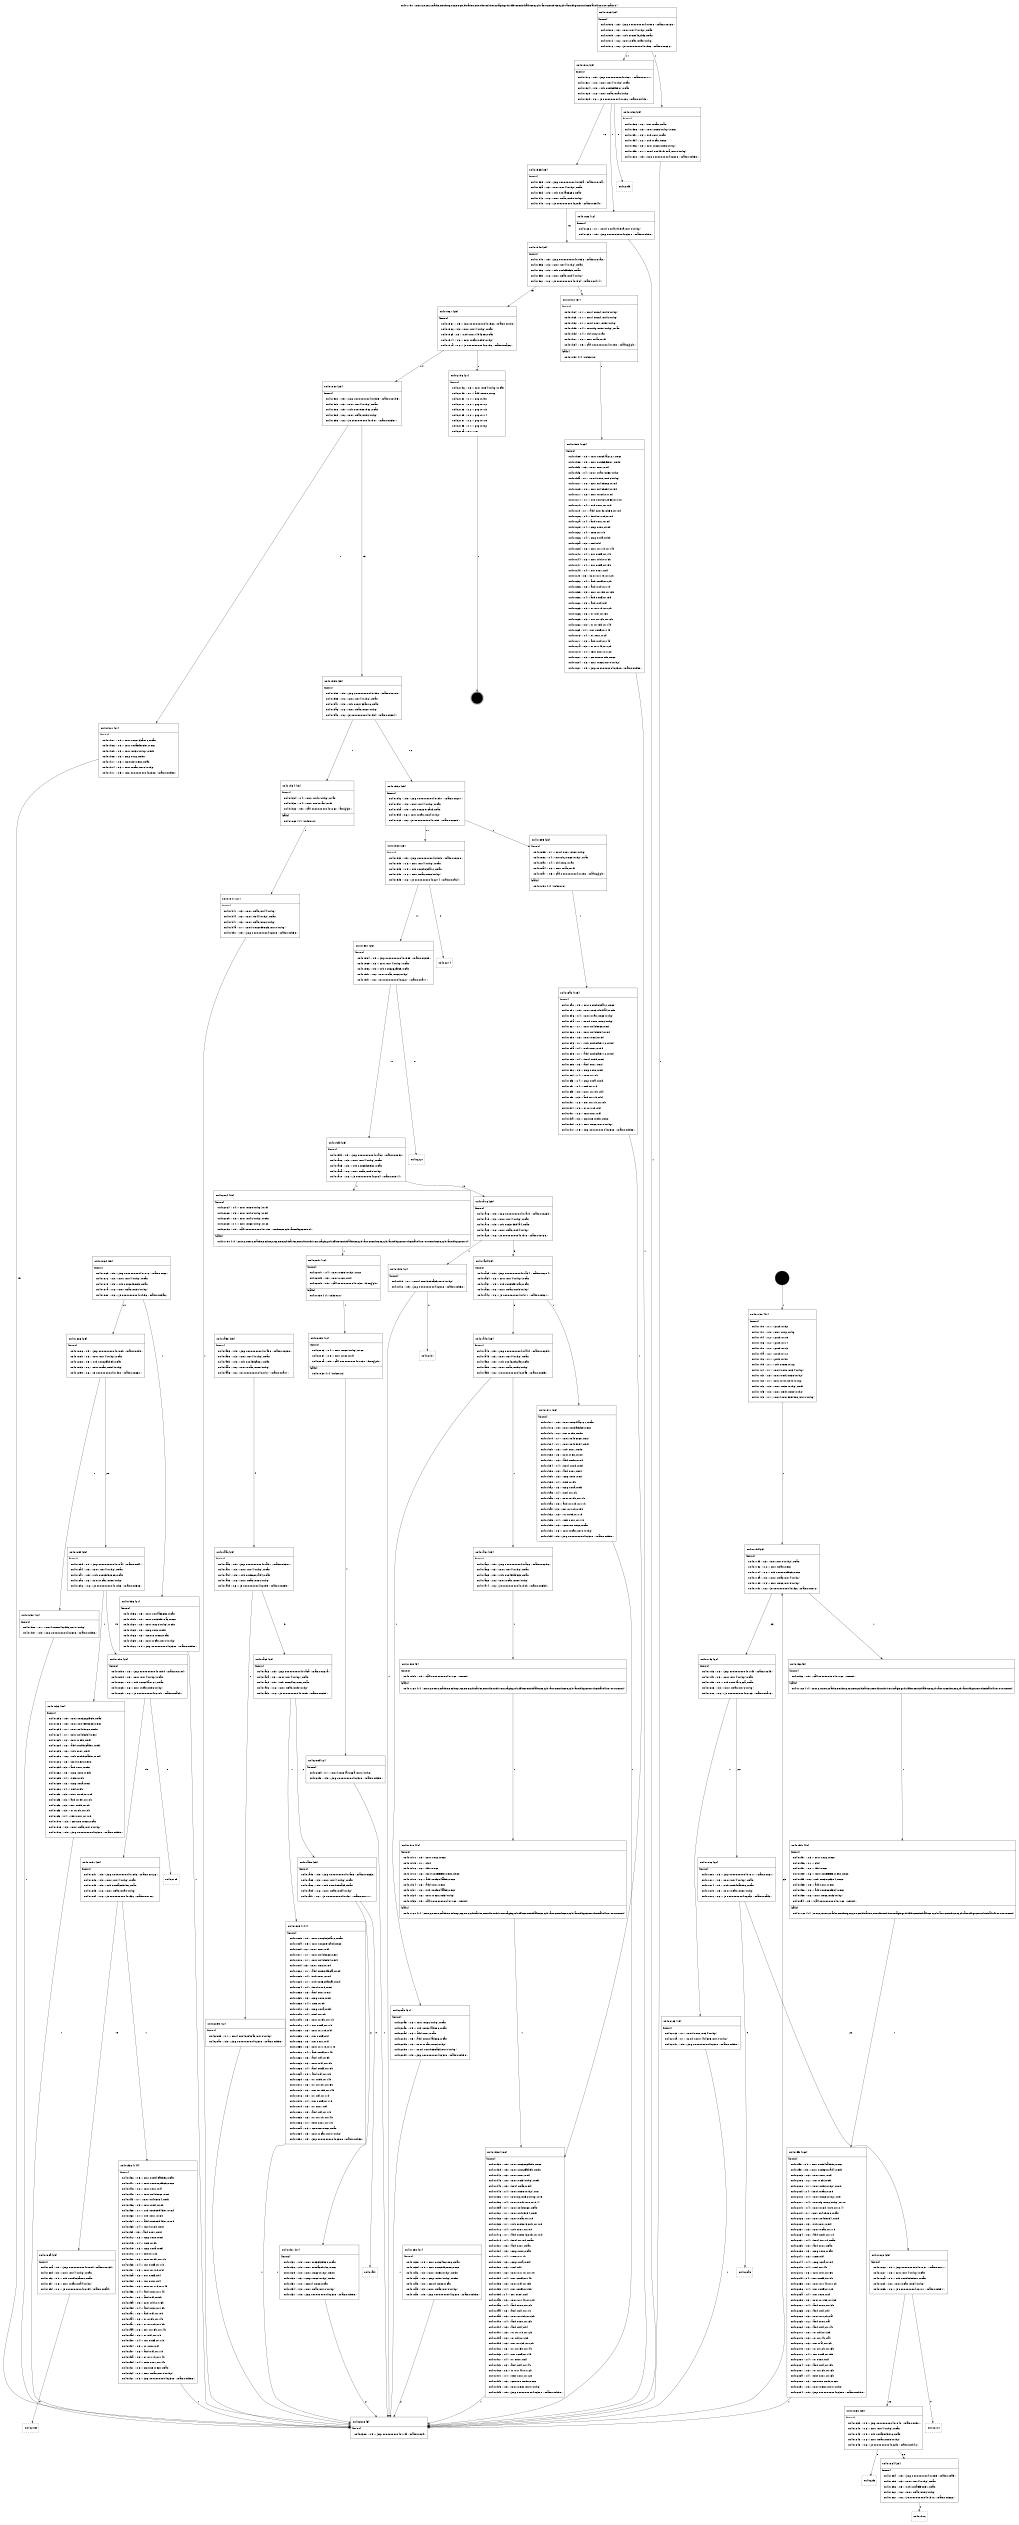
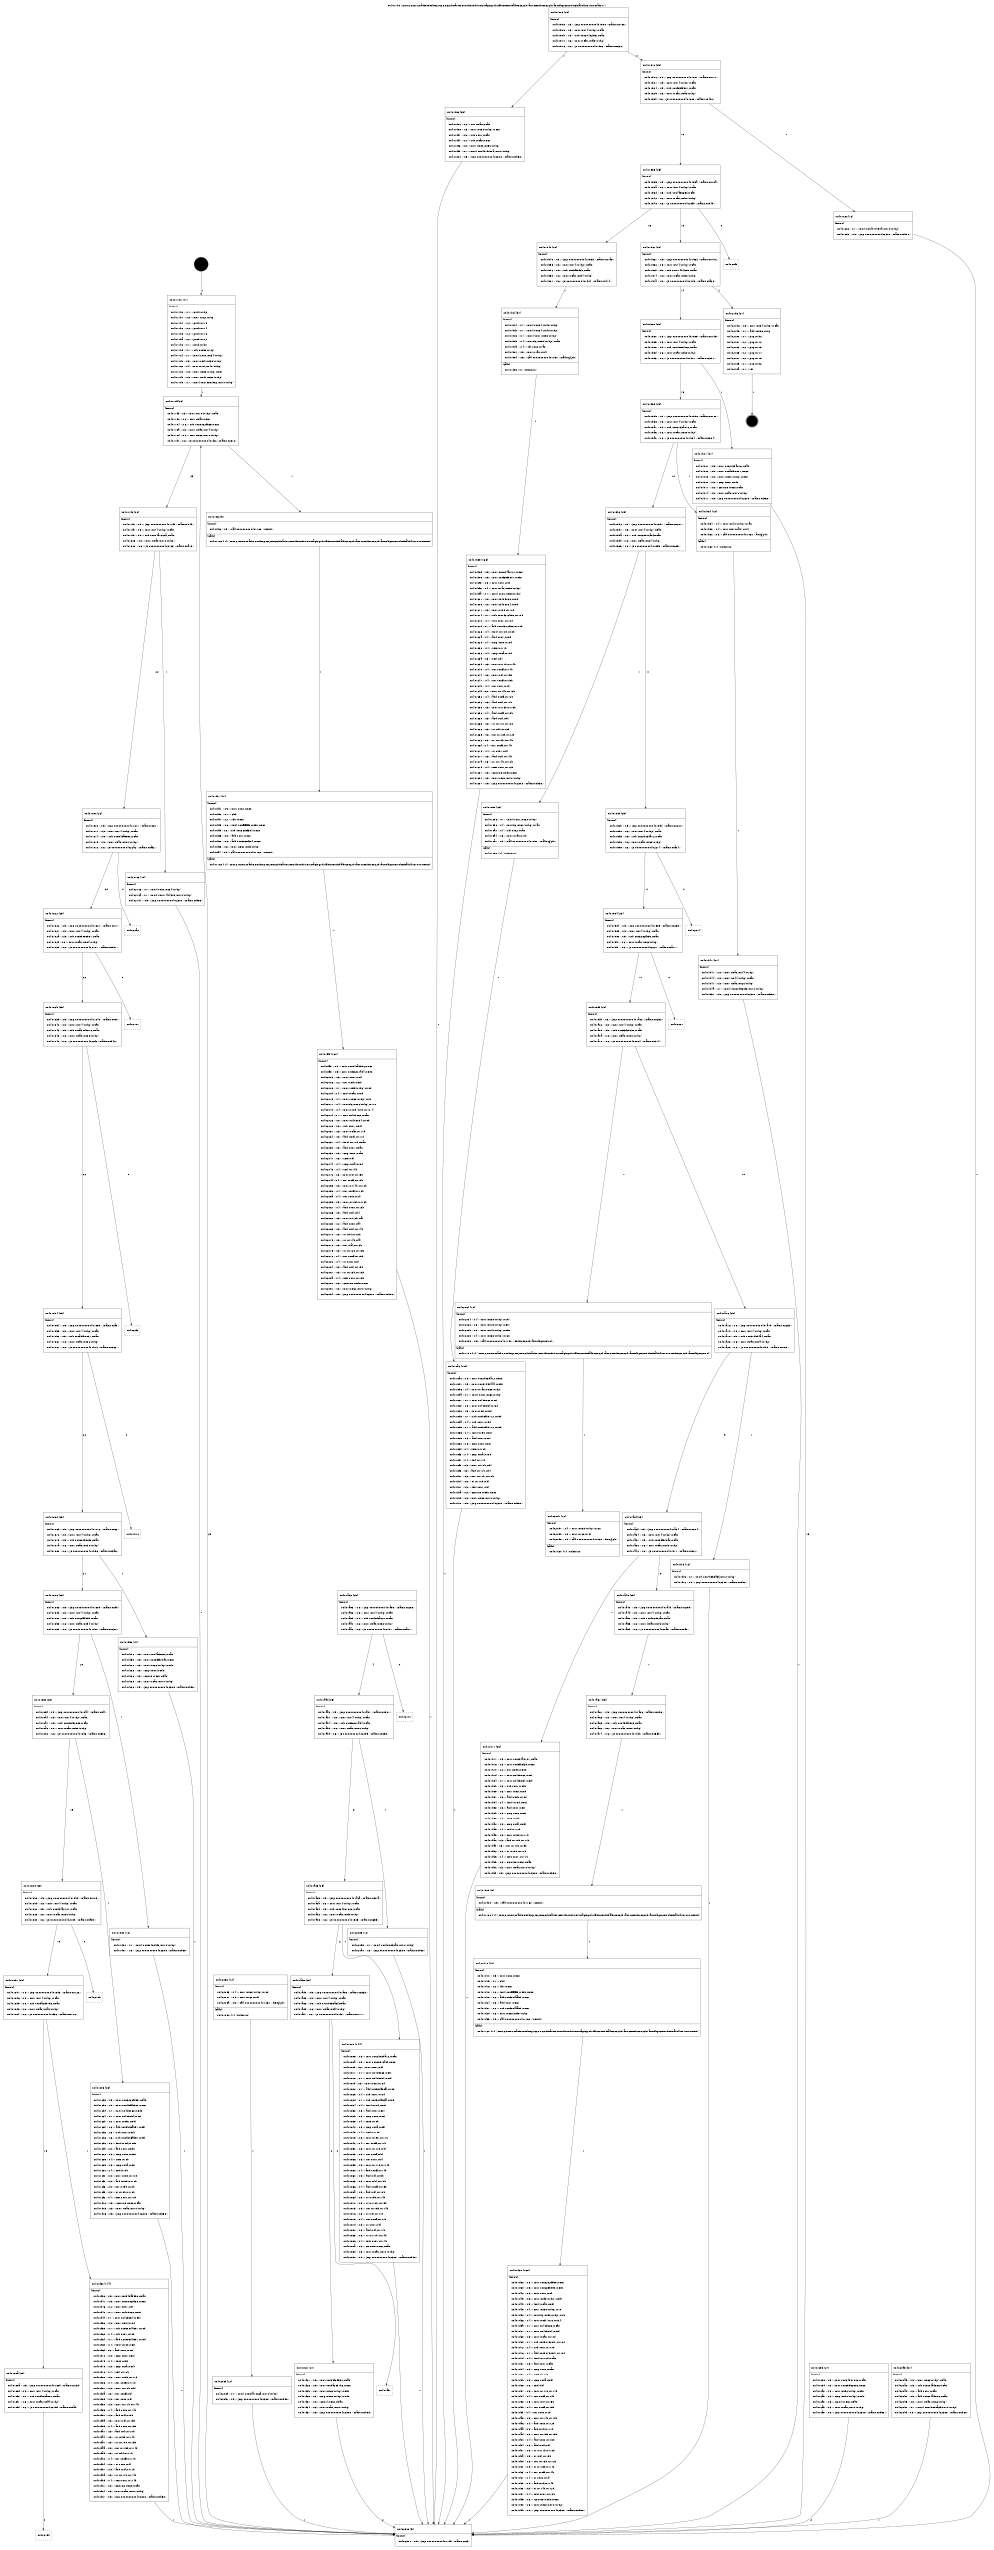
(616, 142) -> (715, 232)
(523, 296) -> (680, 225)
(344, 1316) -> none
(427, 1320) -> (393, 1672)
none -> (82, 1431)
(642, 1649) -> (453, 2016)
(395, 1678) -> none
